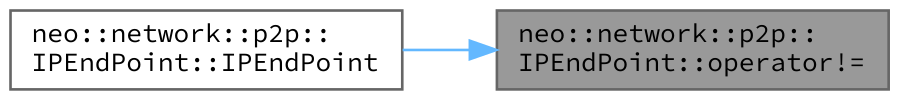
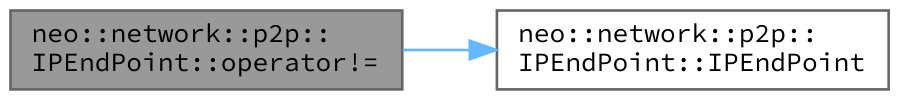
(436, 50) -> (436, 50)
